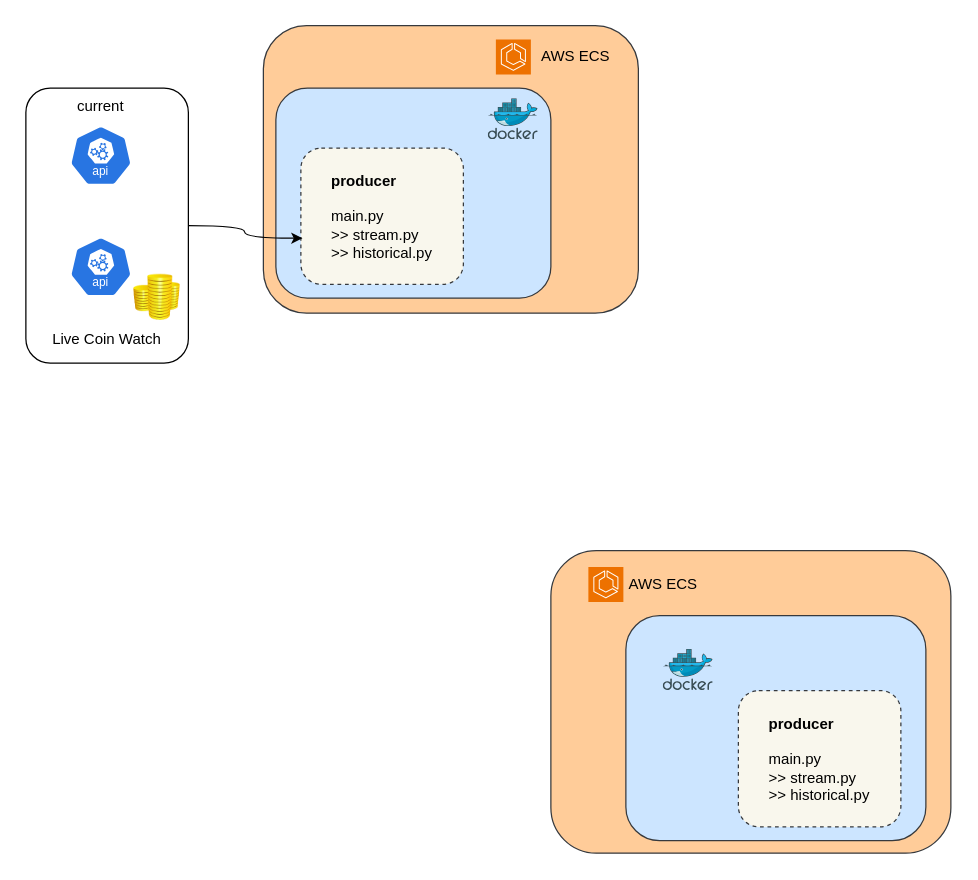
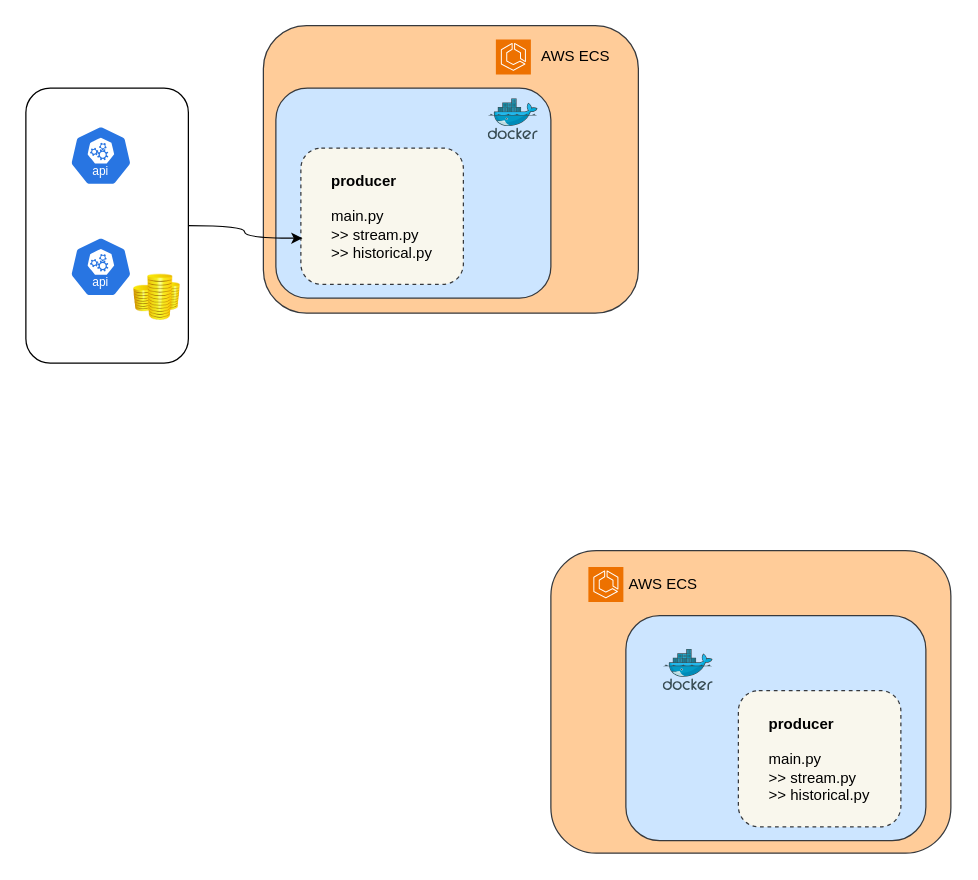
(101, 107) -> none
(107, 339) -> none
